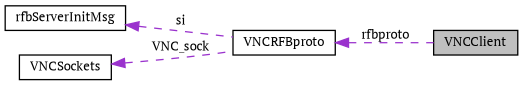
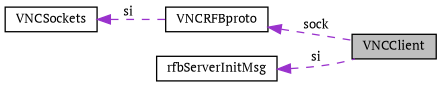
(186, 32) -> (323, 66)
(384, 36) -> (315, 25)
(179, 47) -> (127, 12)
